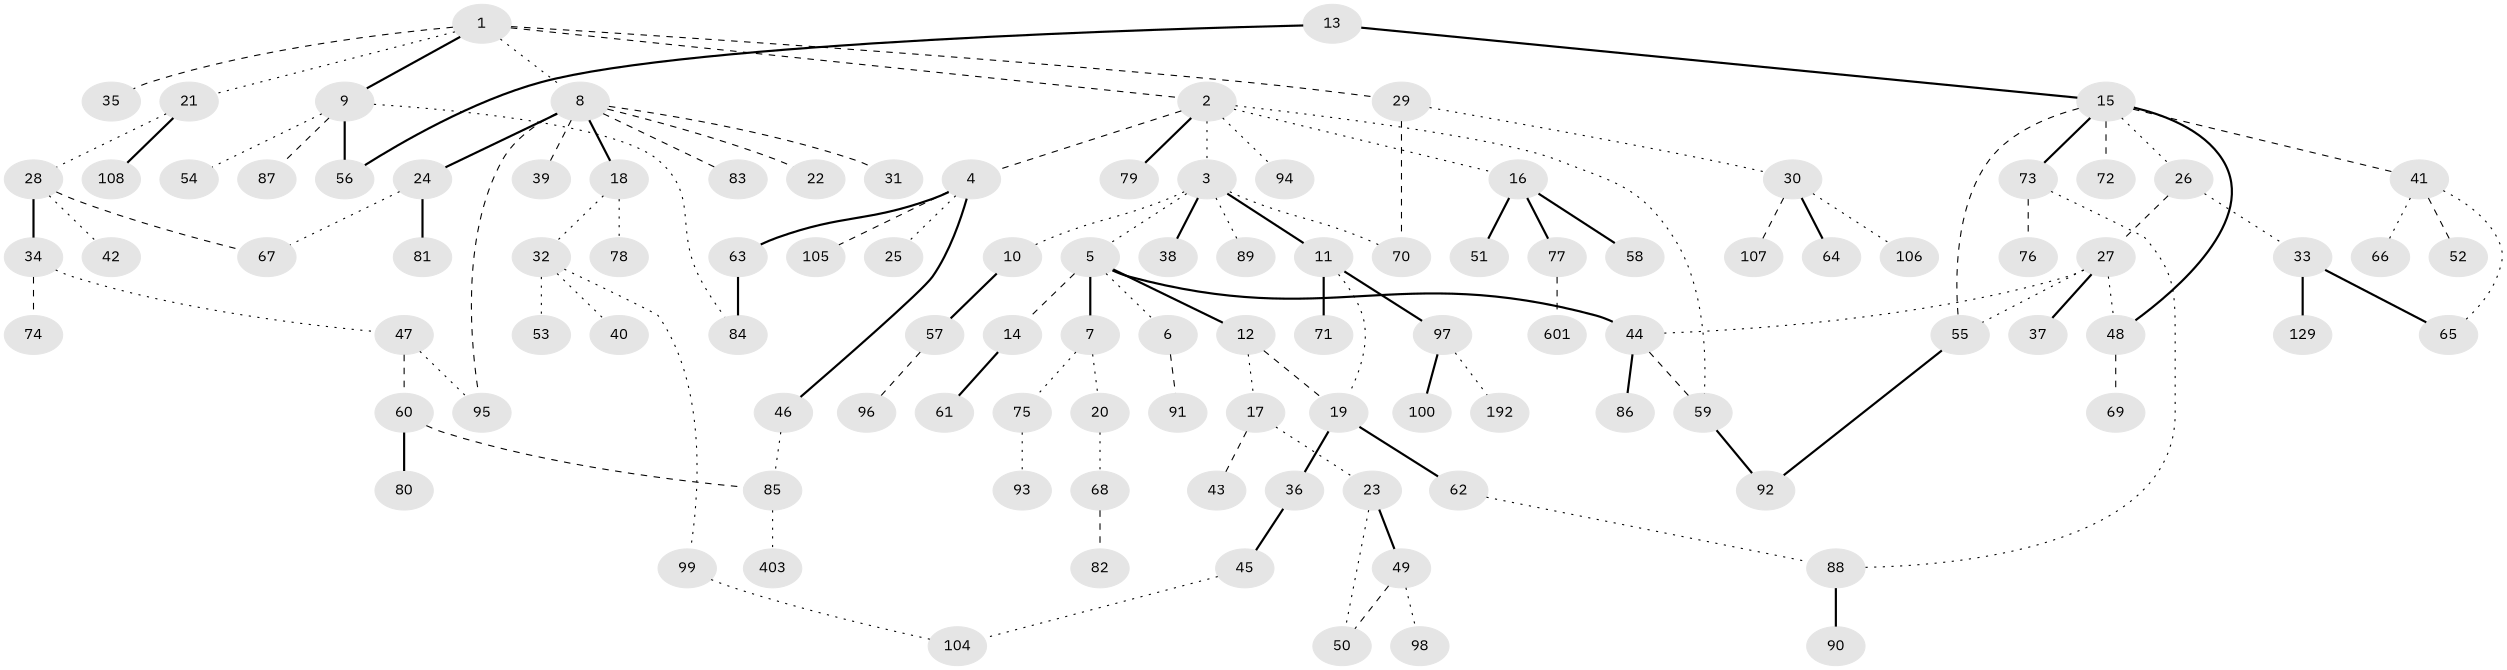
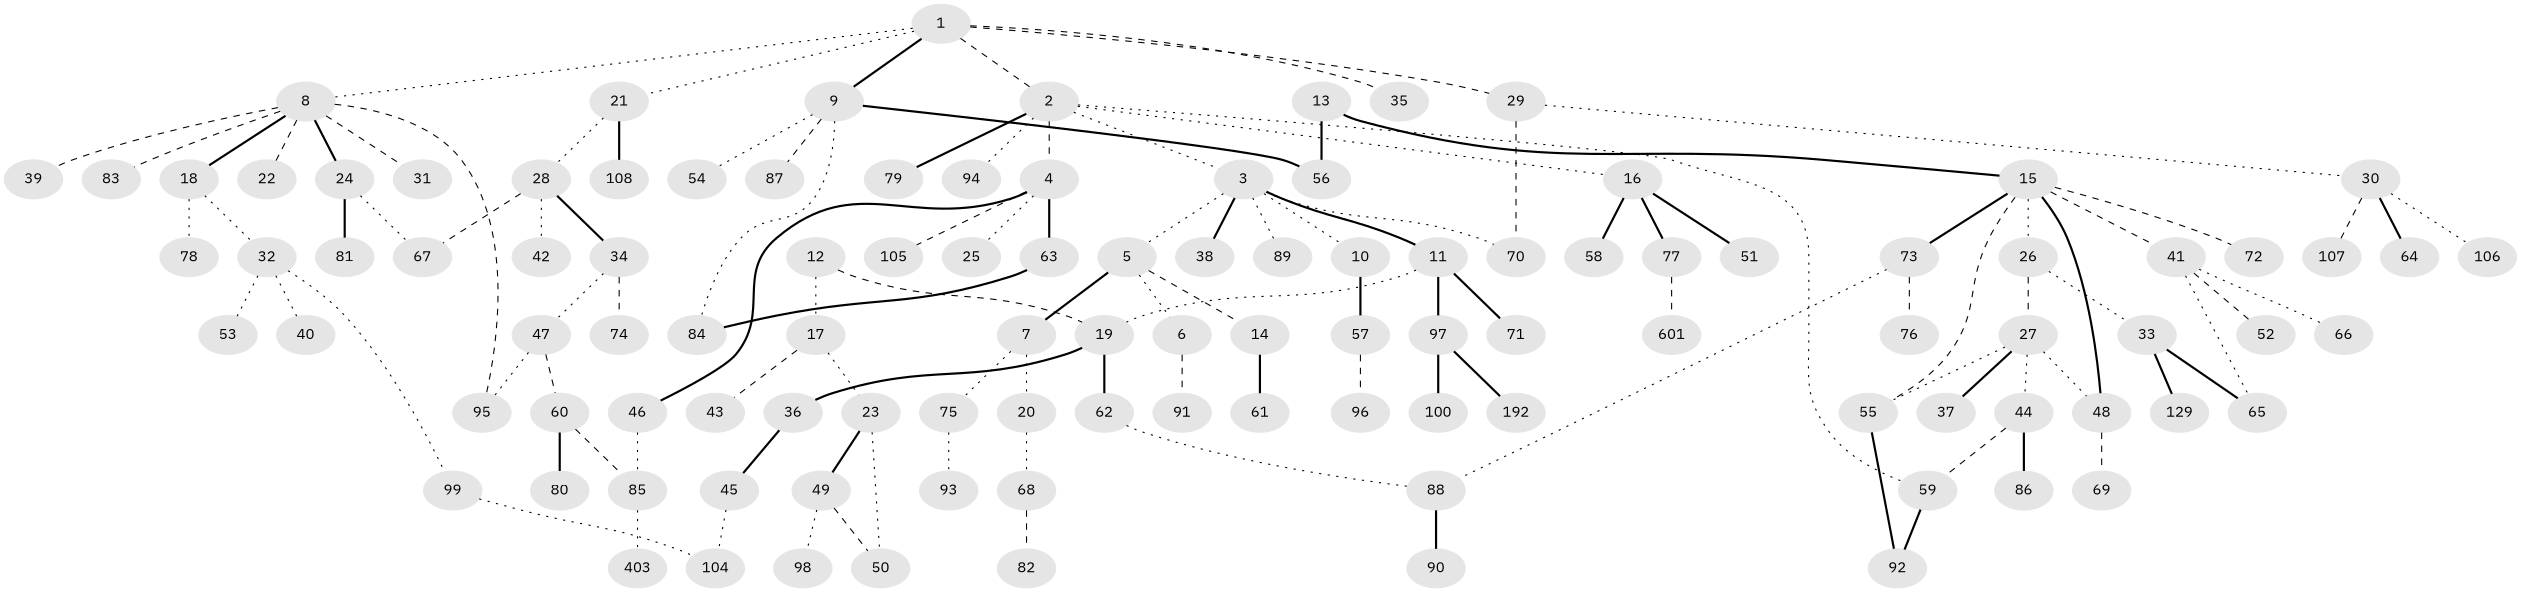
(1168, 296) -> none
(1363, 296) -> none
(1471, 374) -> (1477, 374)
